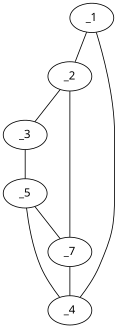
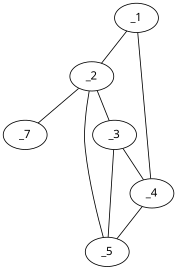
(48, 223) -> (87, 165)
(70, 281) -> (133, 164)
